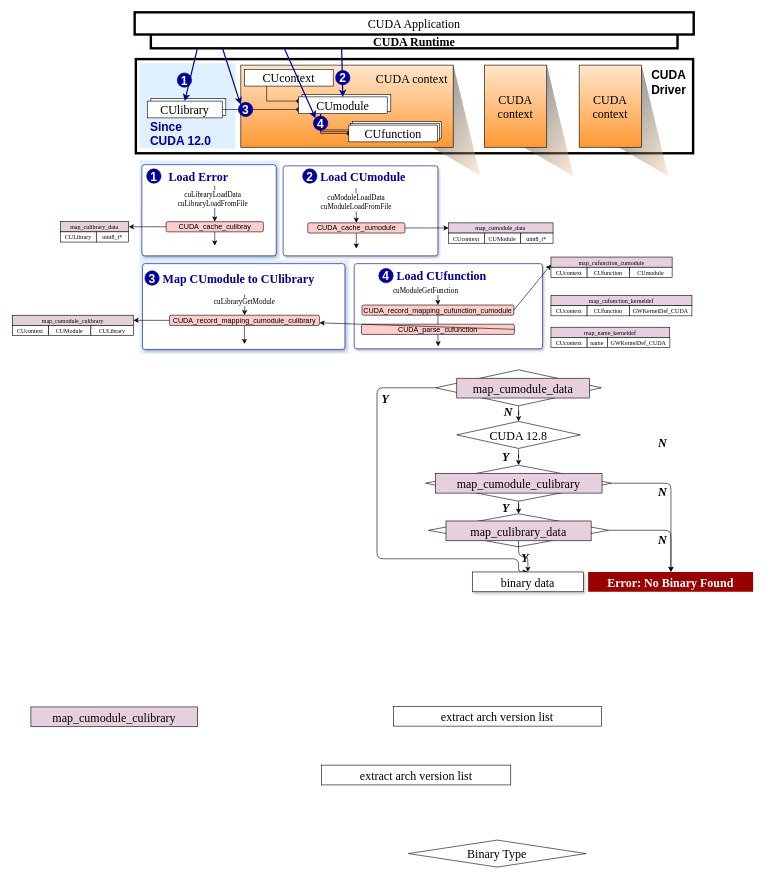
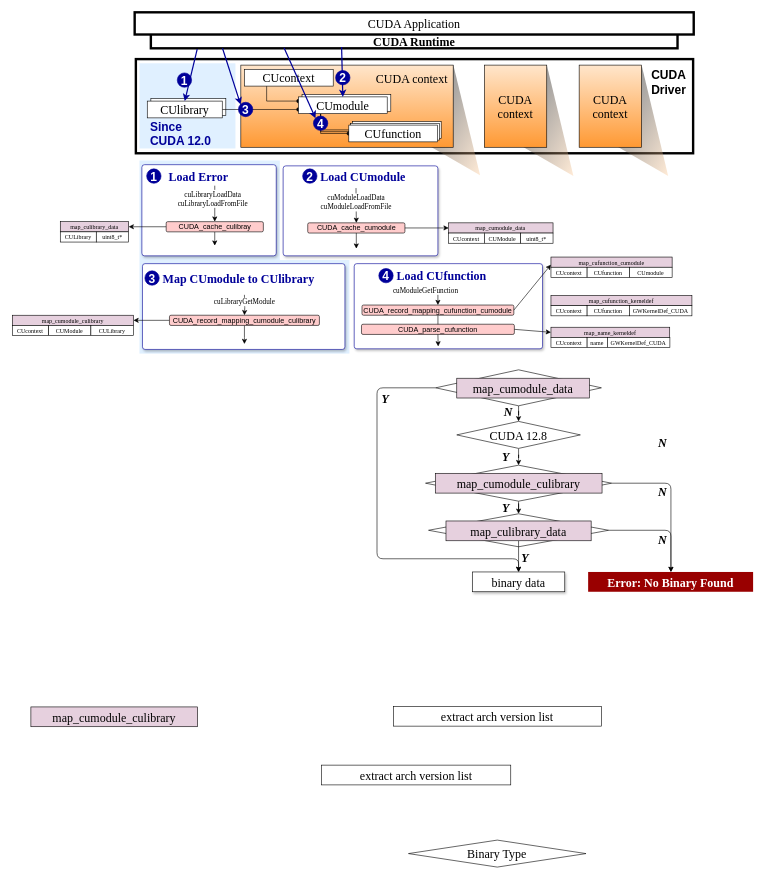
(490, 329) -> (531, 331)
(528, 582) -> (519, 582)
